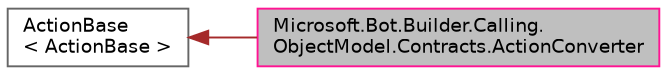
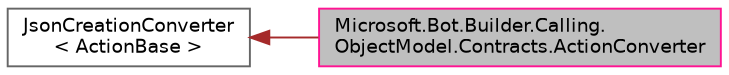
(98, 37) -> (129, 37)
